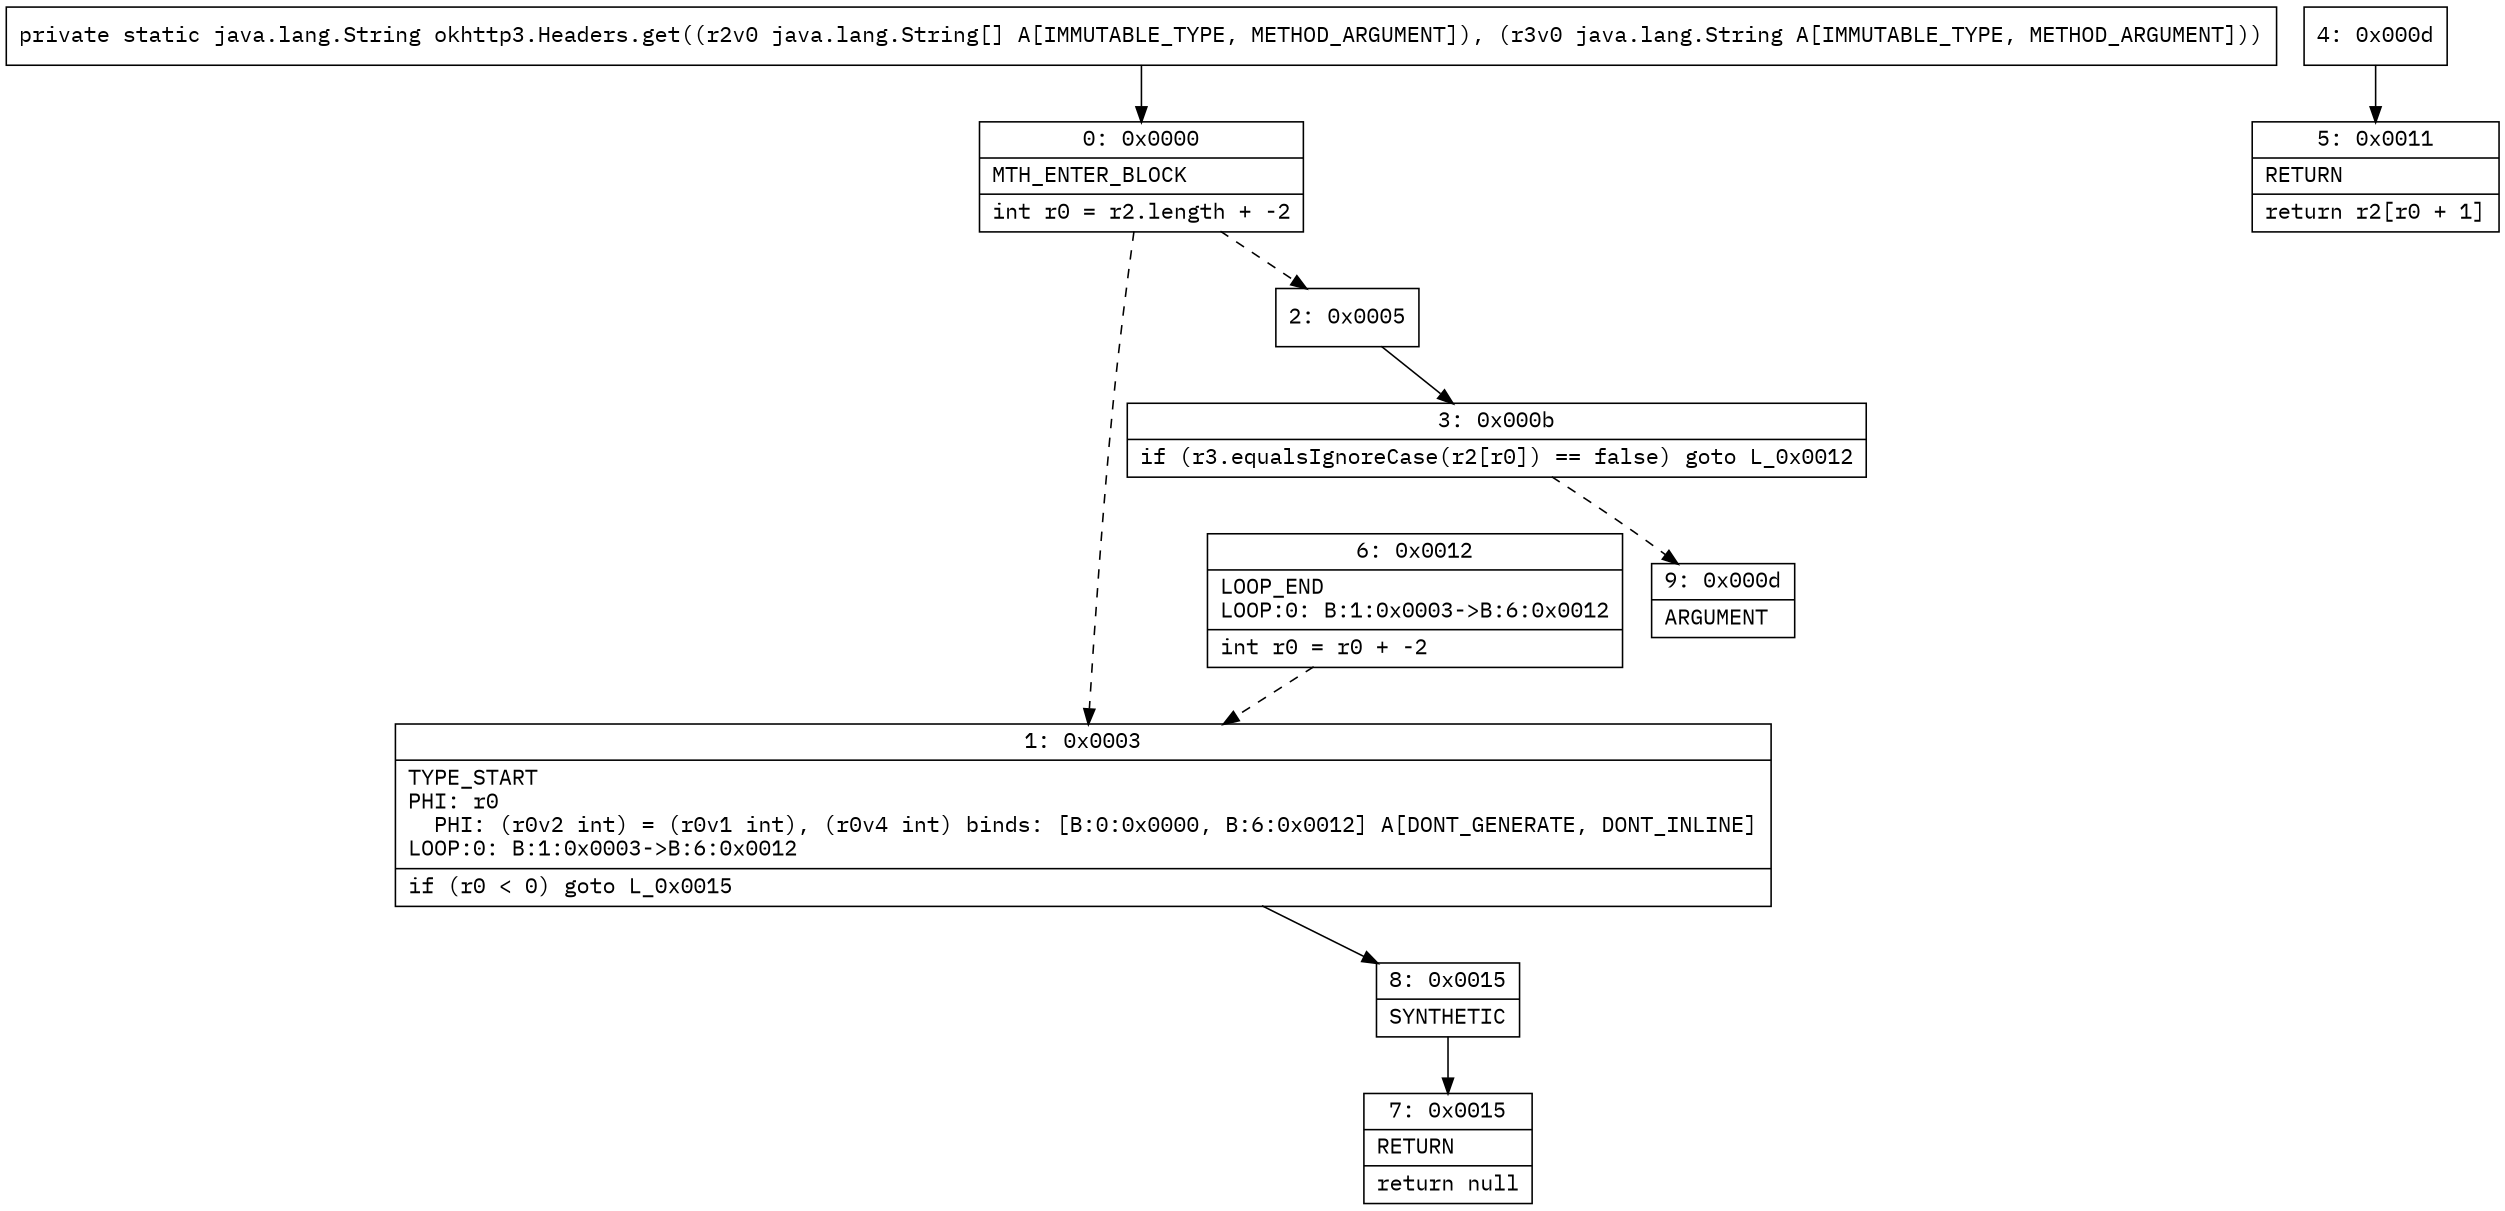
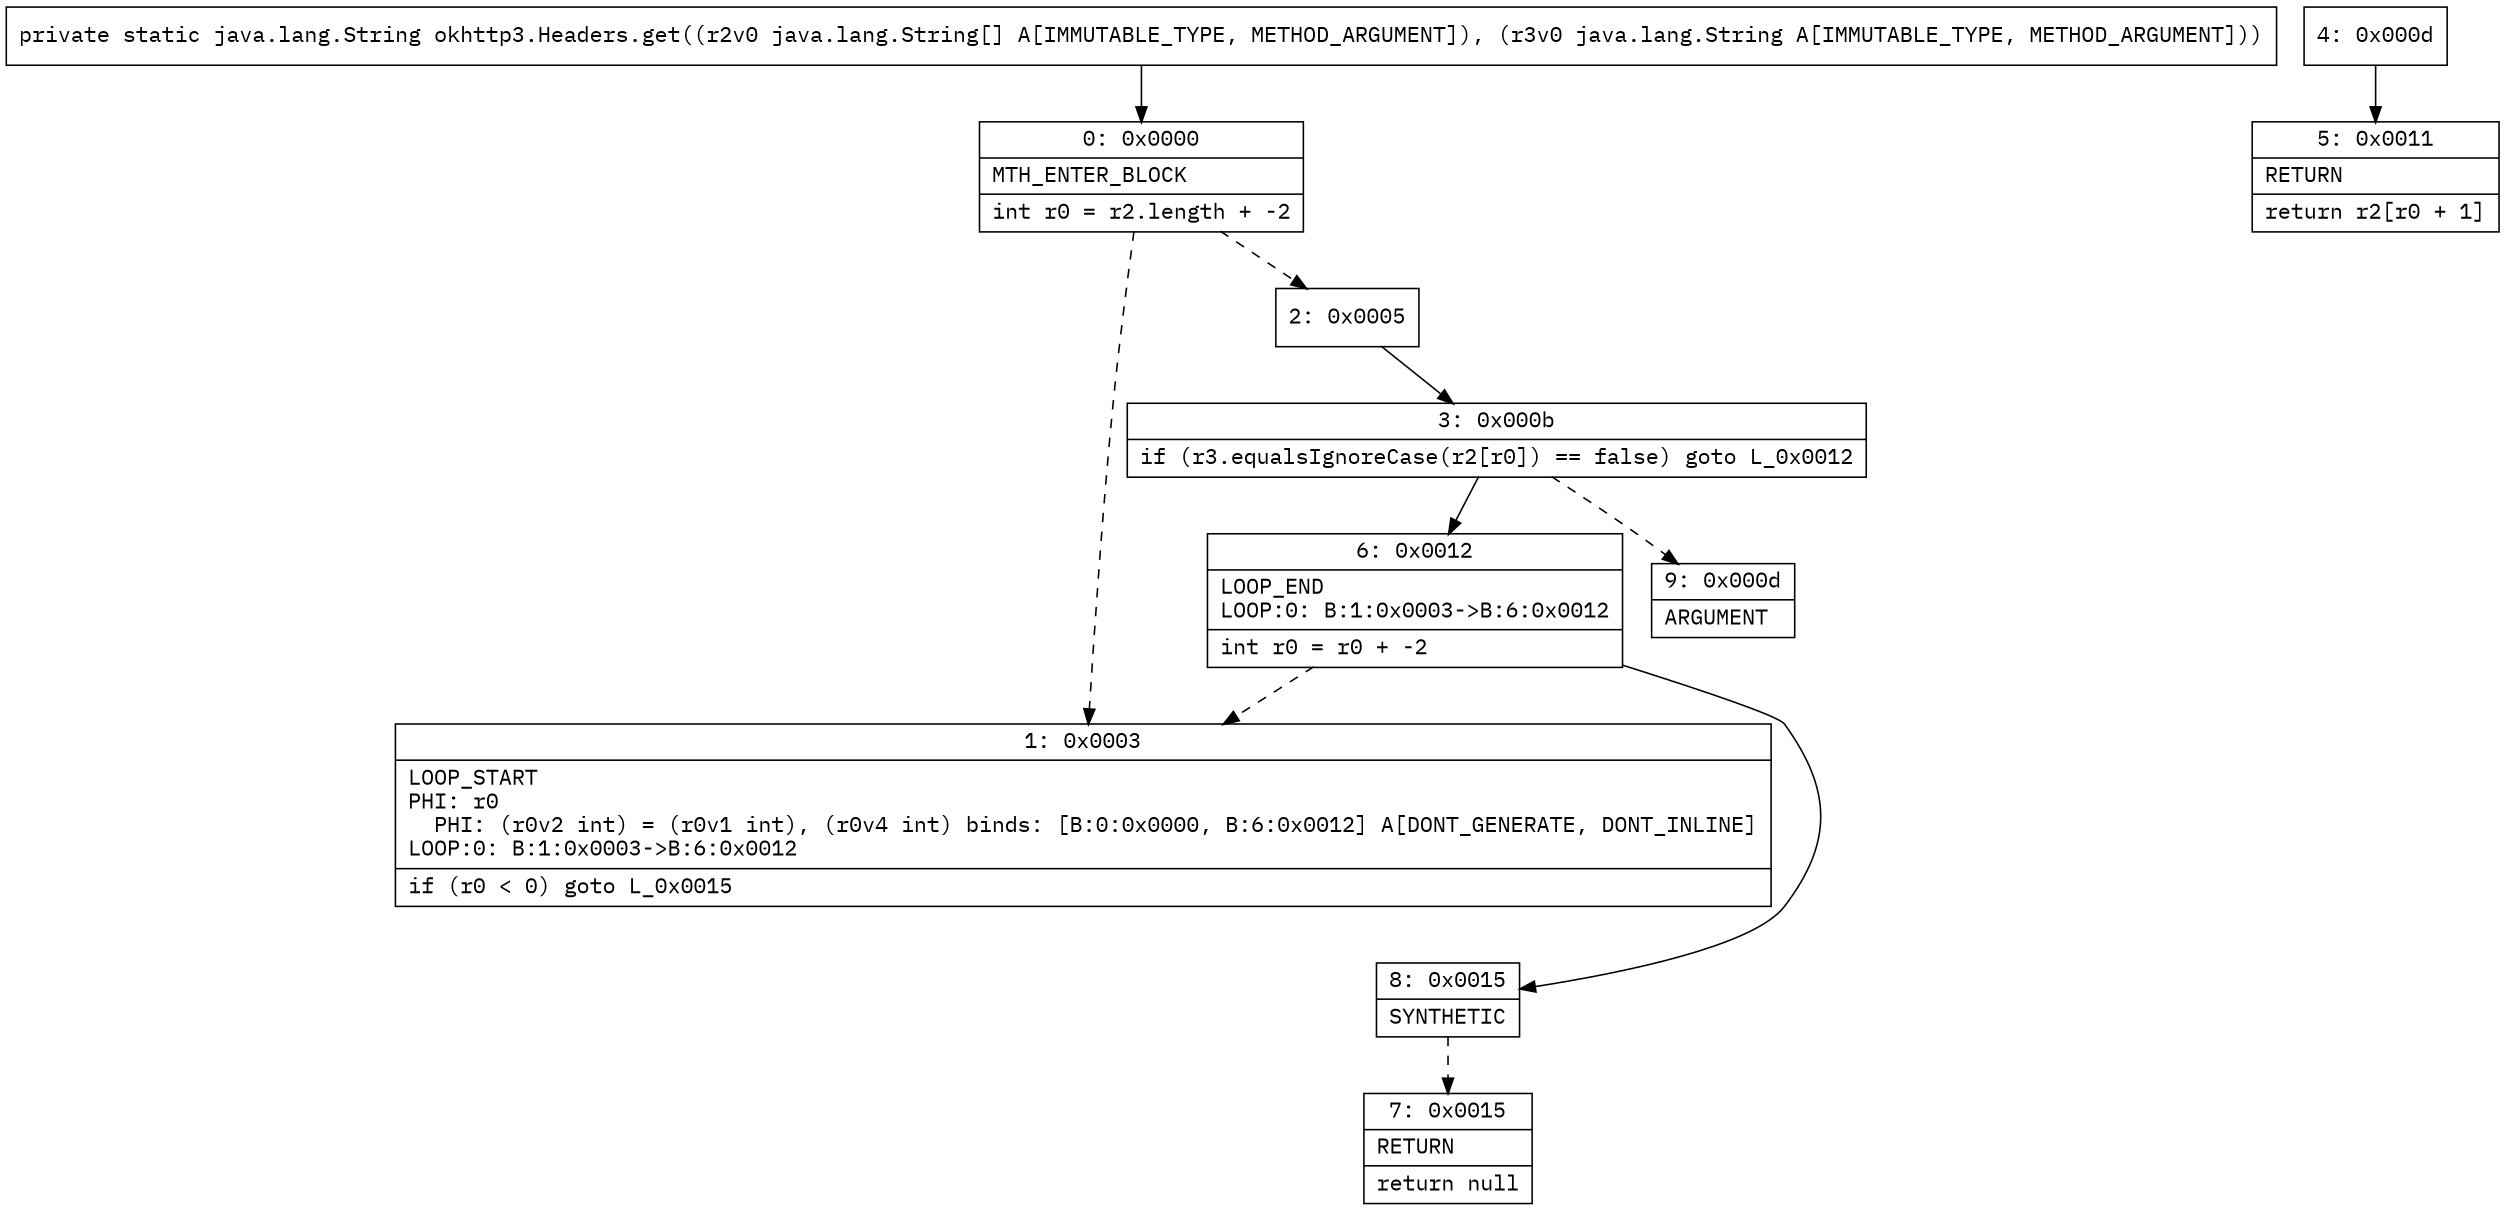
none -> (1467, 499)
(473, 778) -> (473, 778)
(1313, 931) -> (1812, 860)
(1448, 1057) -> (1448, 1057)
